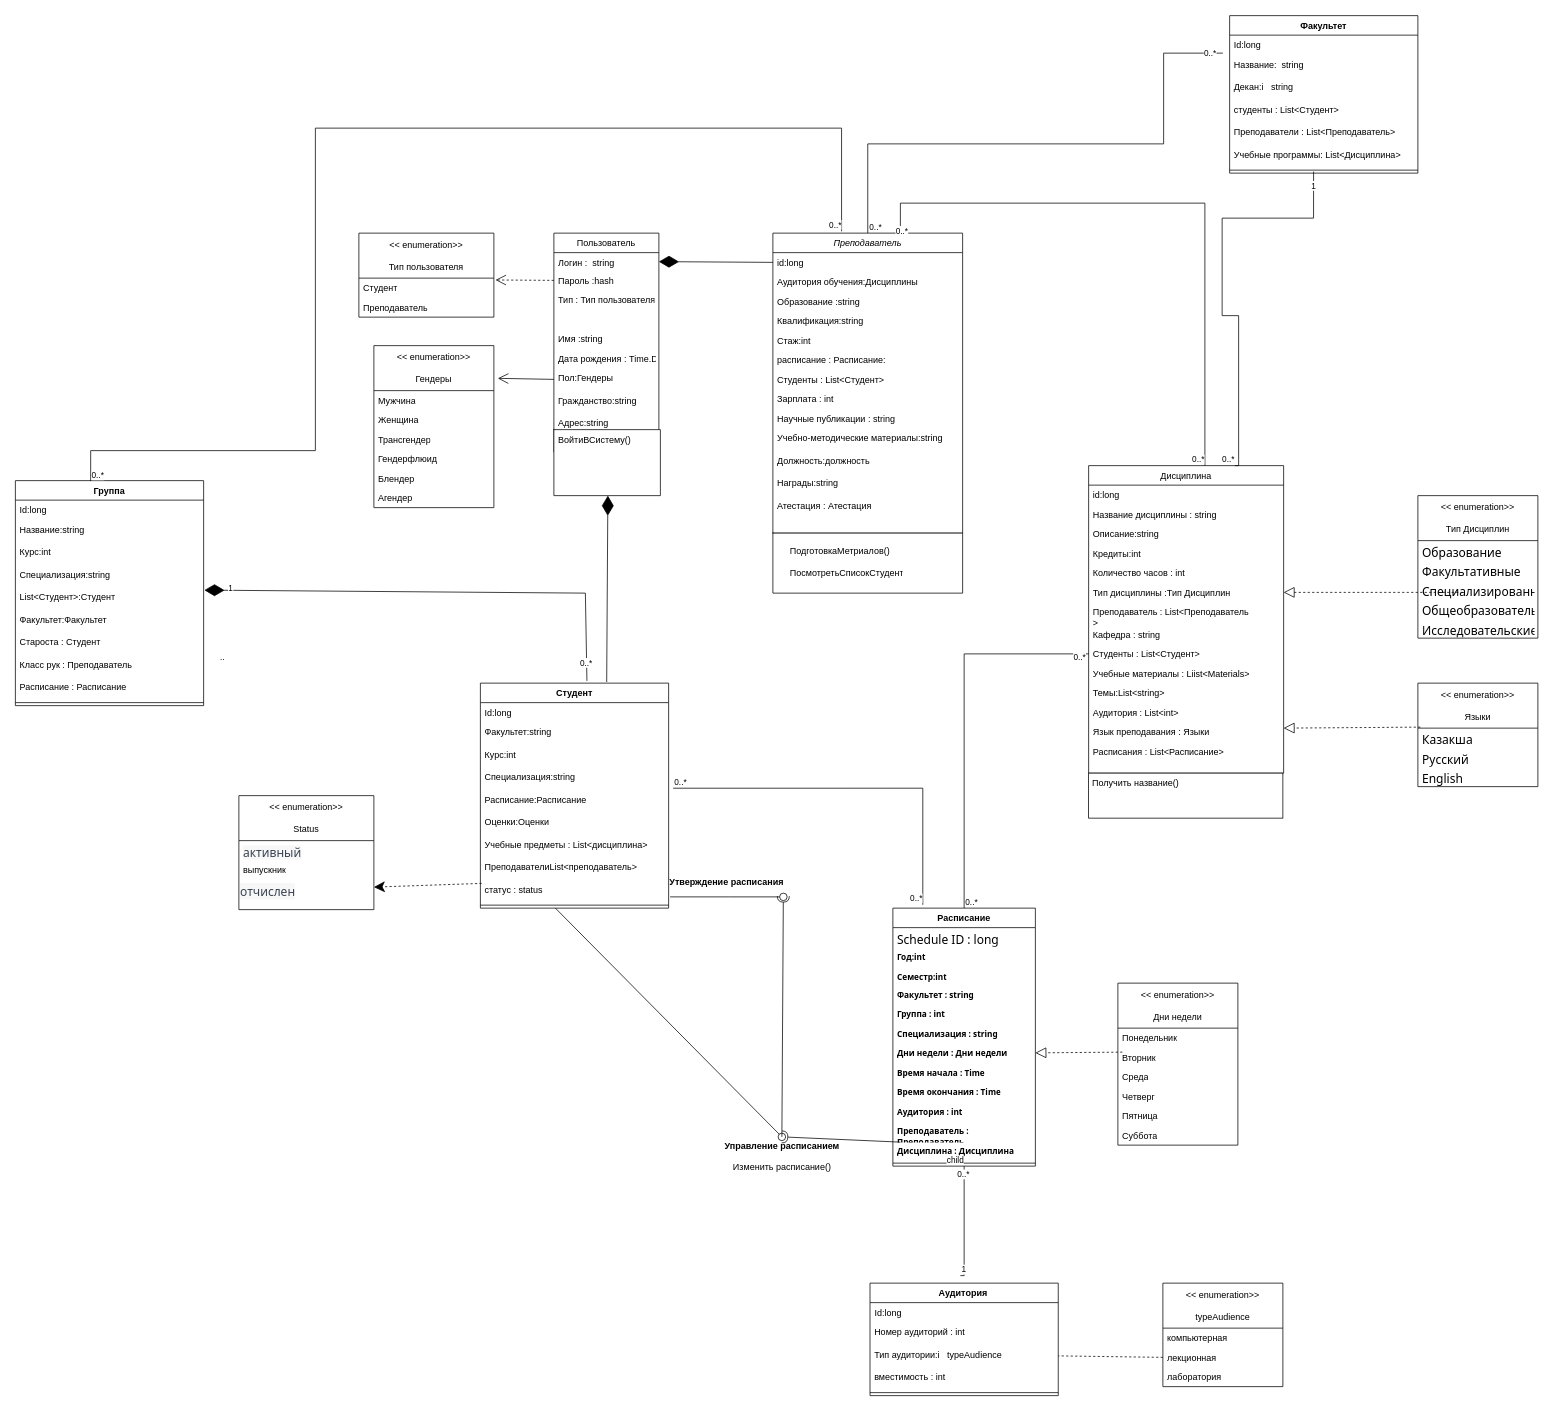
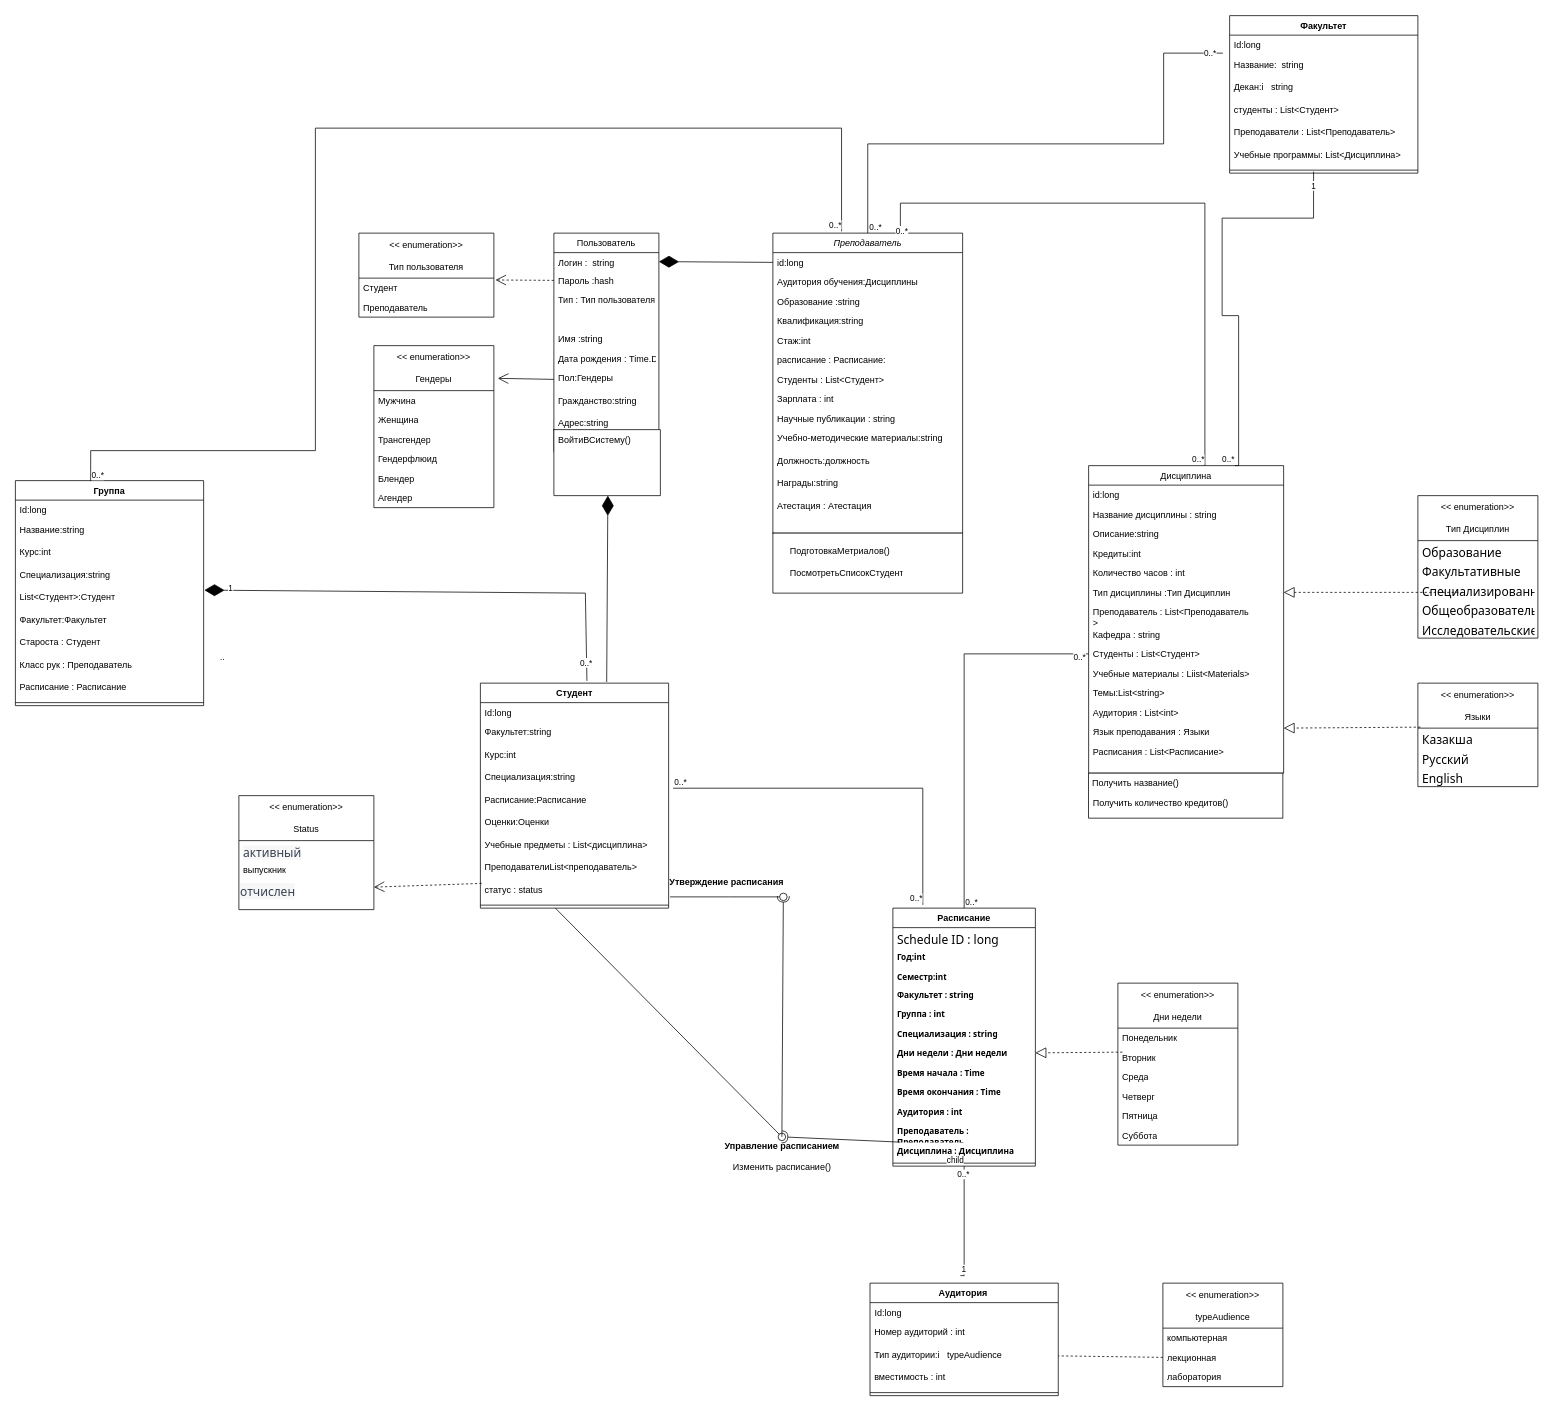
none -> (1186, 802)
(383, 887) -> (381, 887)
